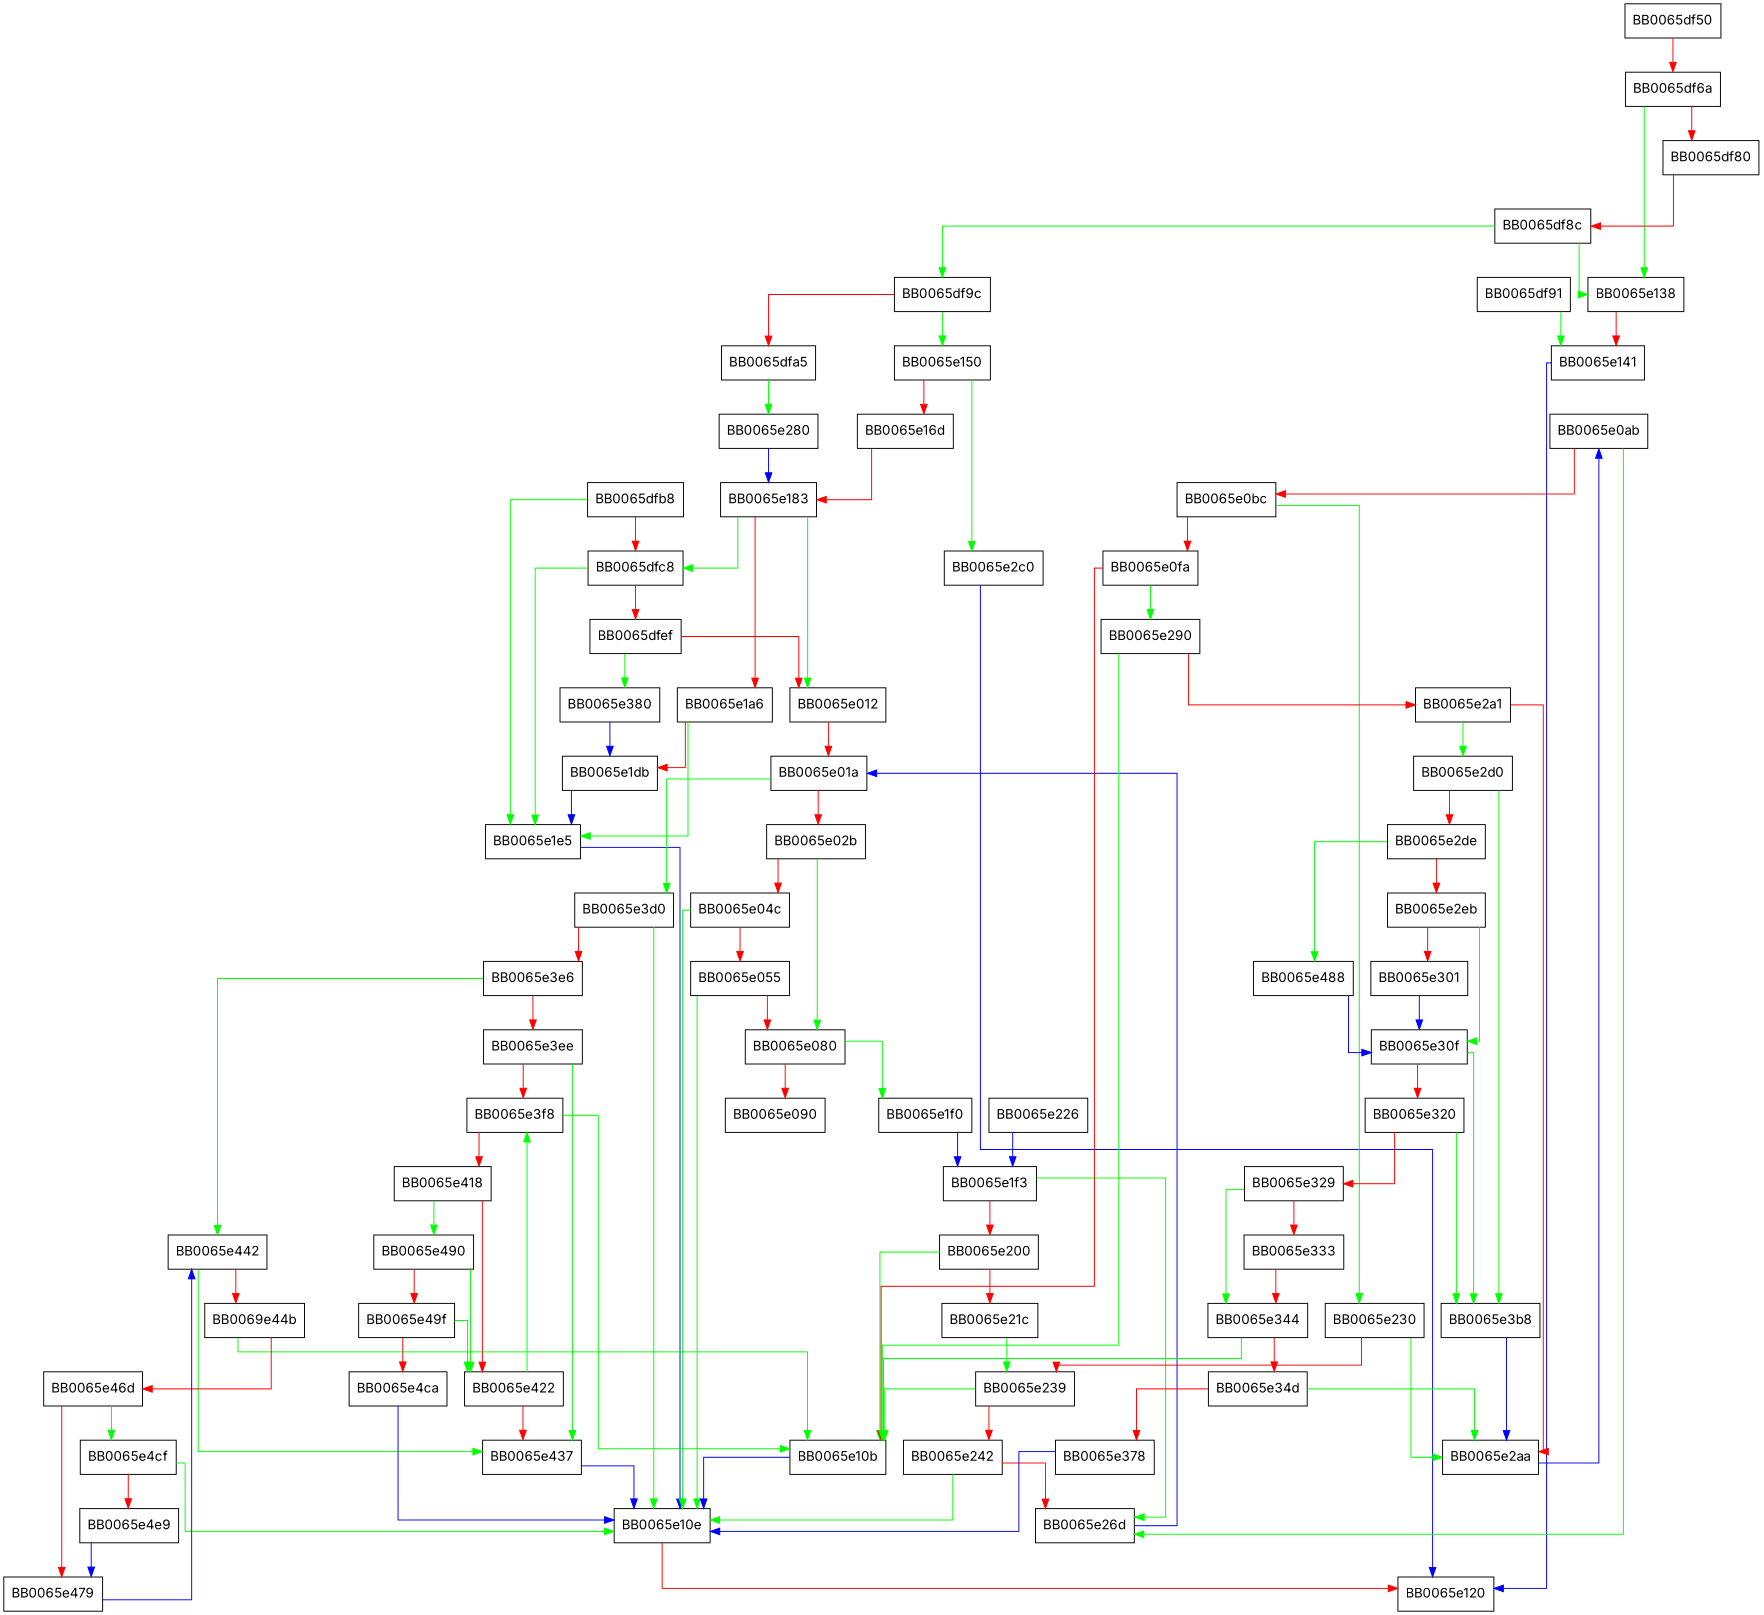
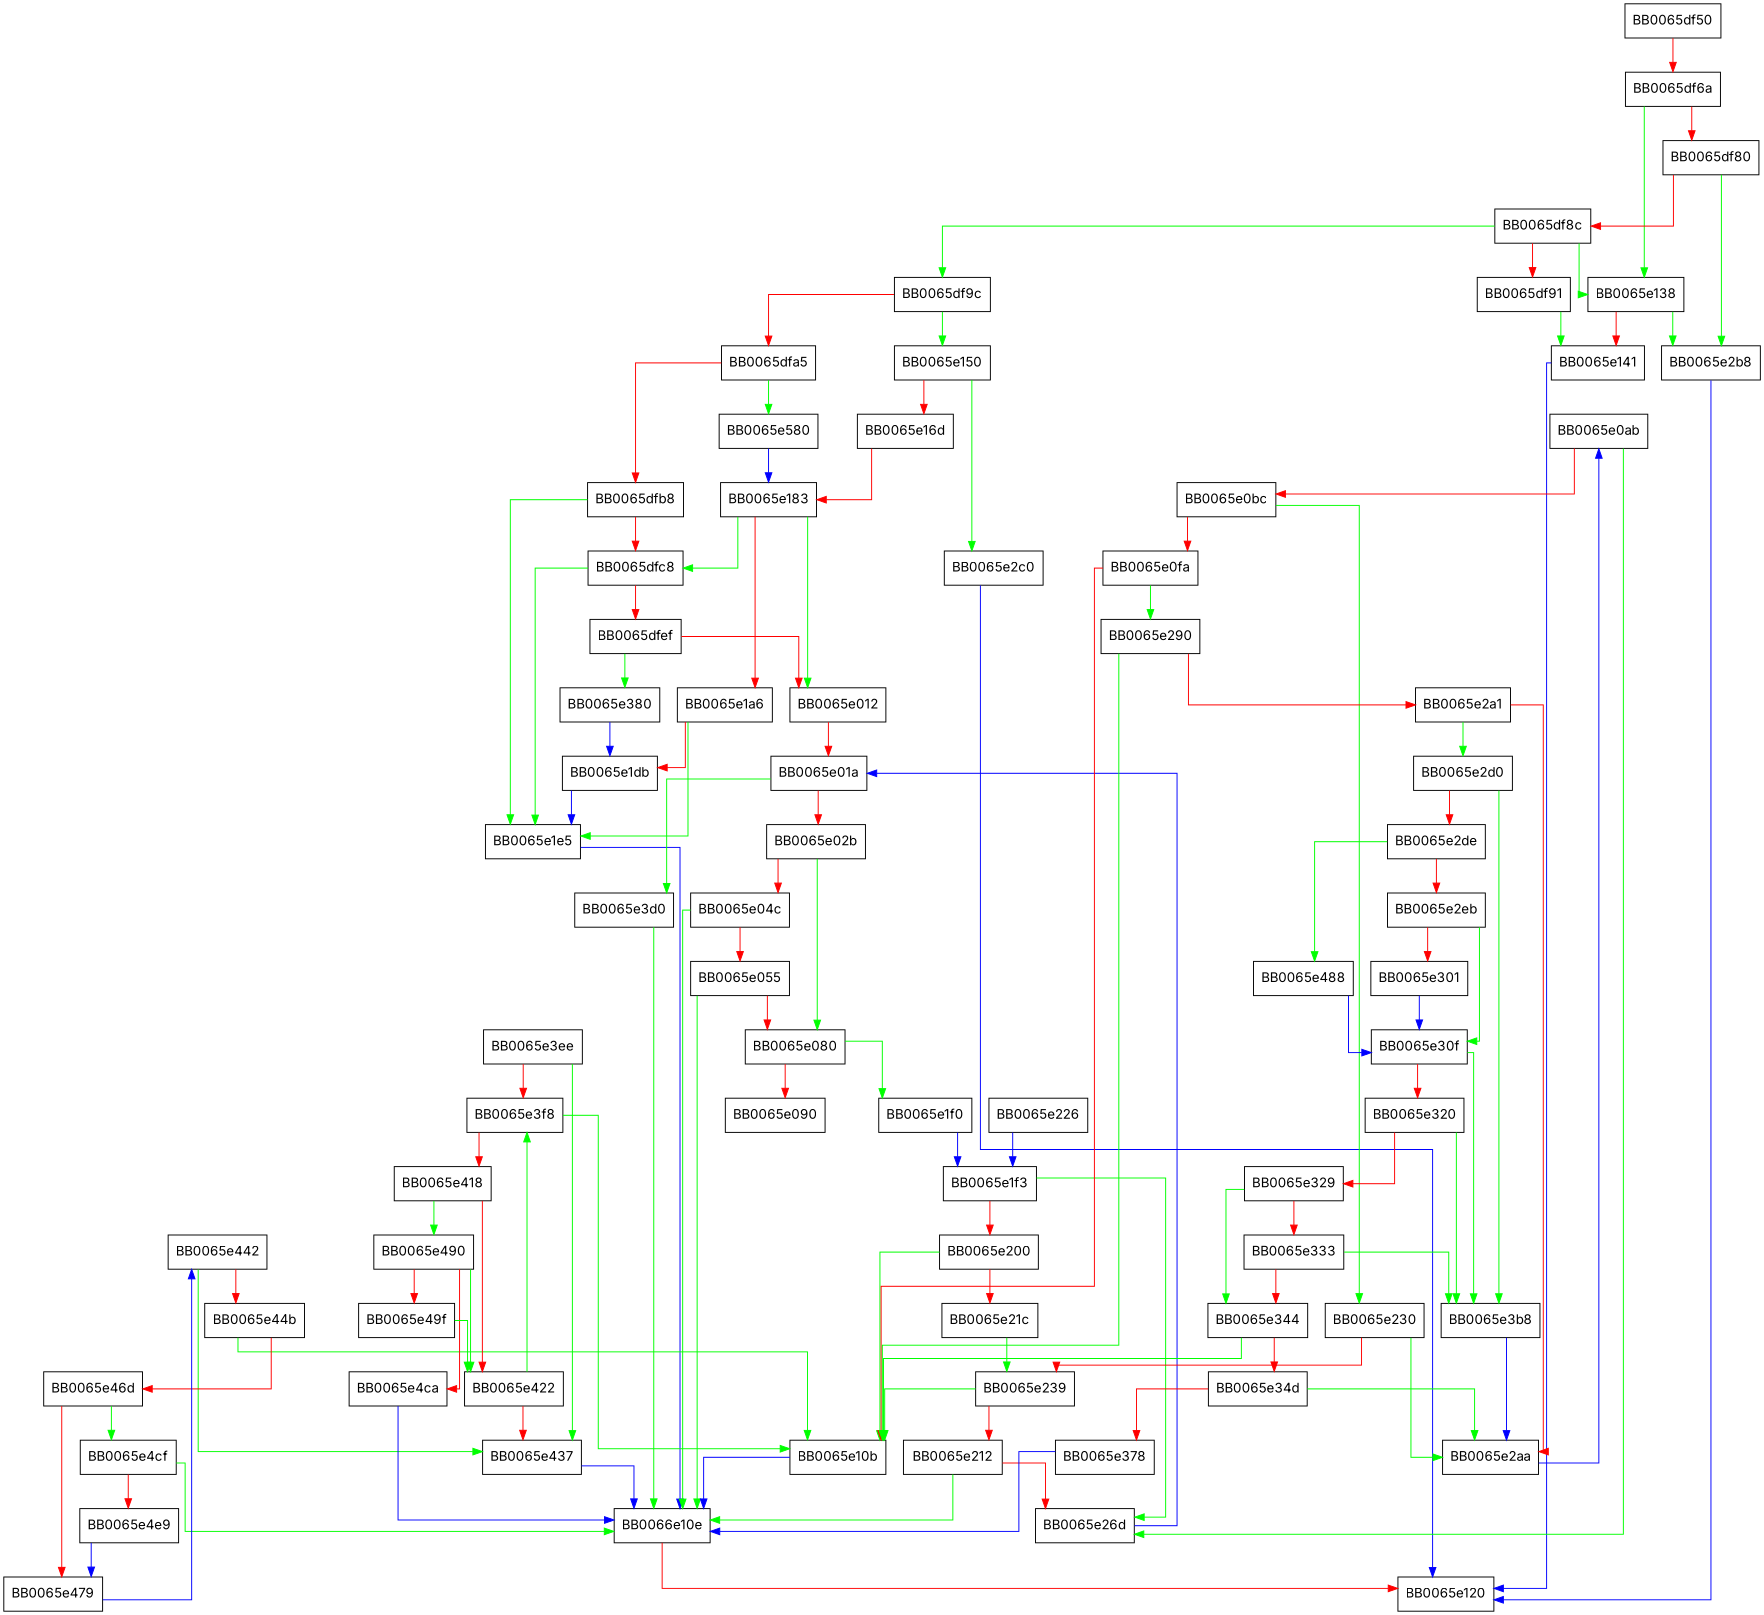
none -> (1533, 255)
none -> (1711, 363)
none -> (636, 375)
(769, 431) -> (769, 431)
(533, 979) -> none
none -> (1417, 1252)
(255, 1320) -> (255, 1320)
(403, 1346) -> (460, 1331)
(953, 1457) -> (953, 1457)
(662, 1526) -> (662, 1526)
